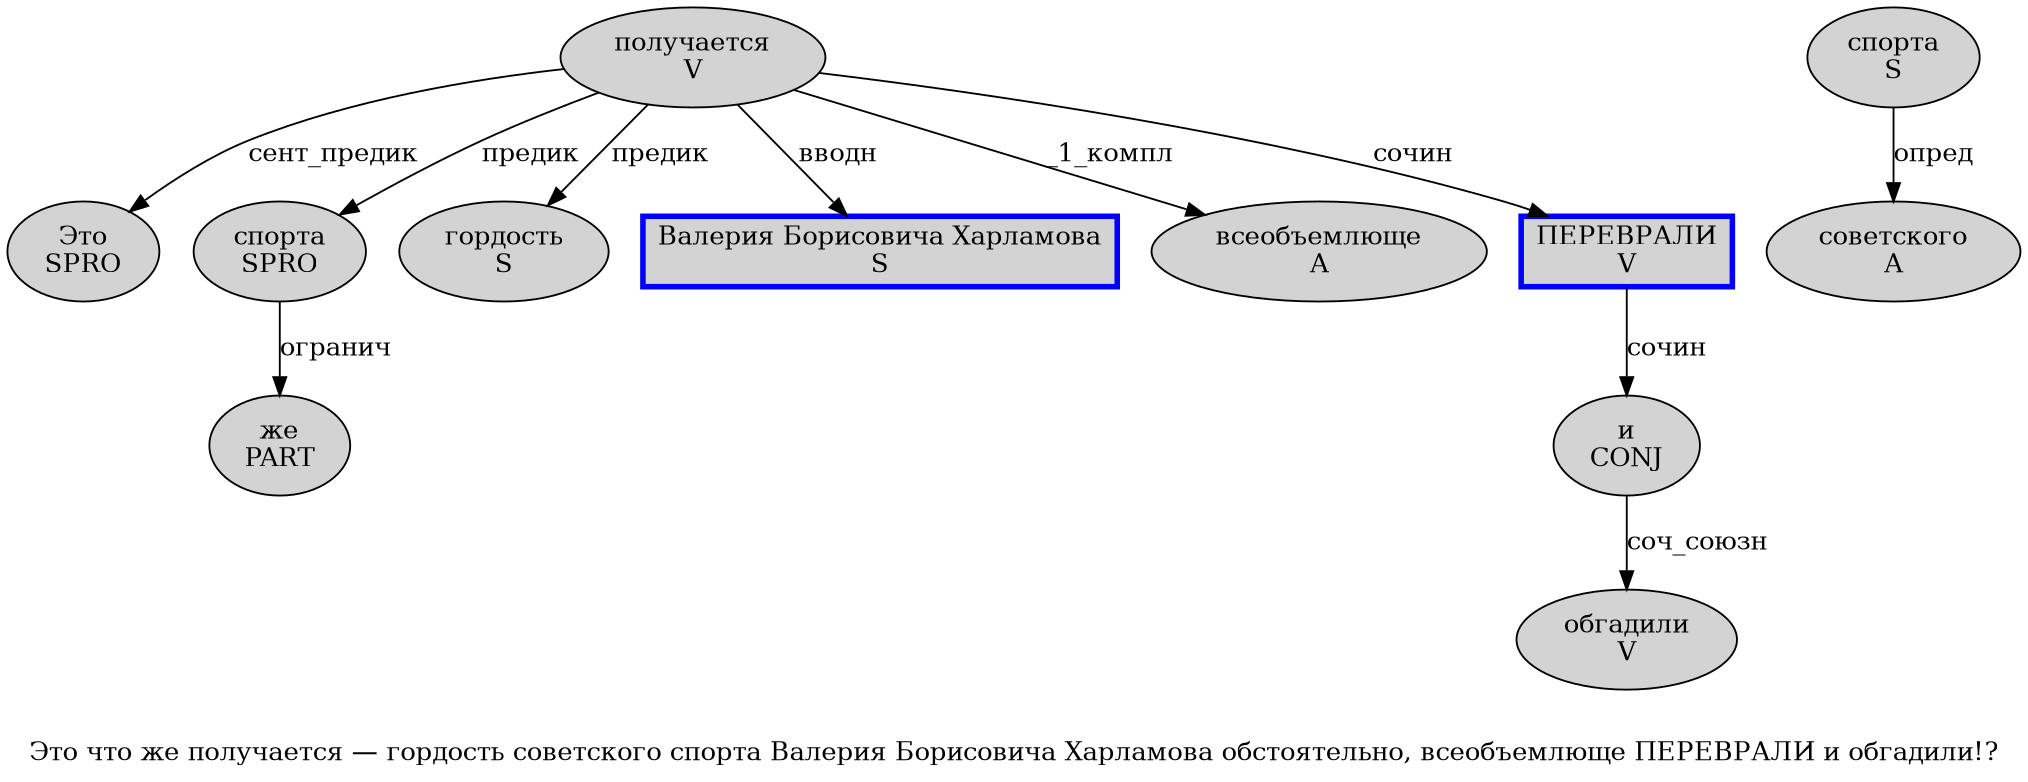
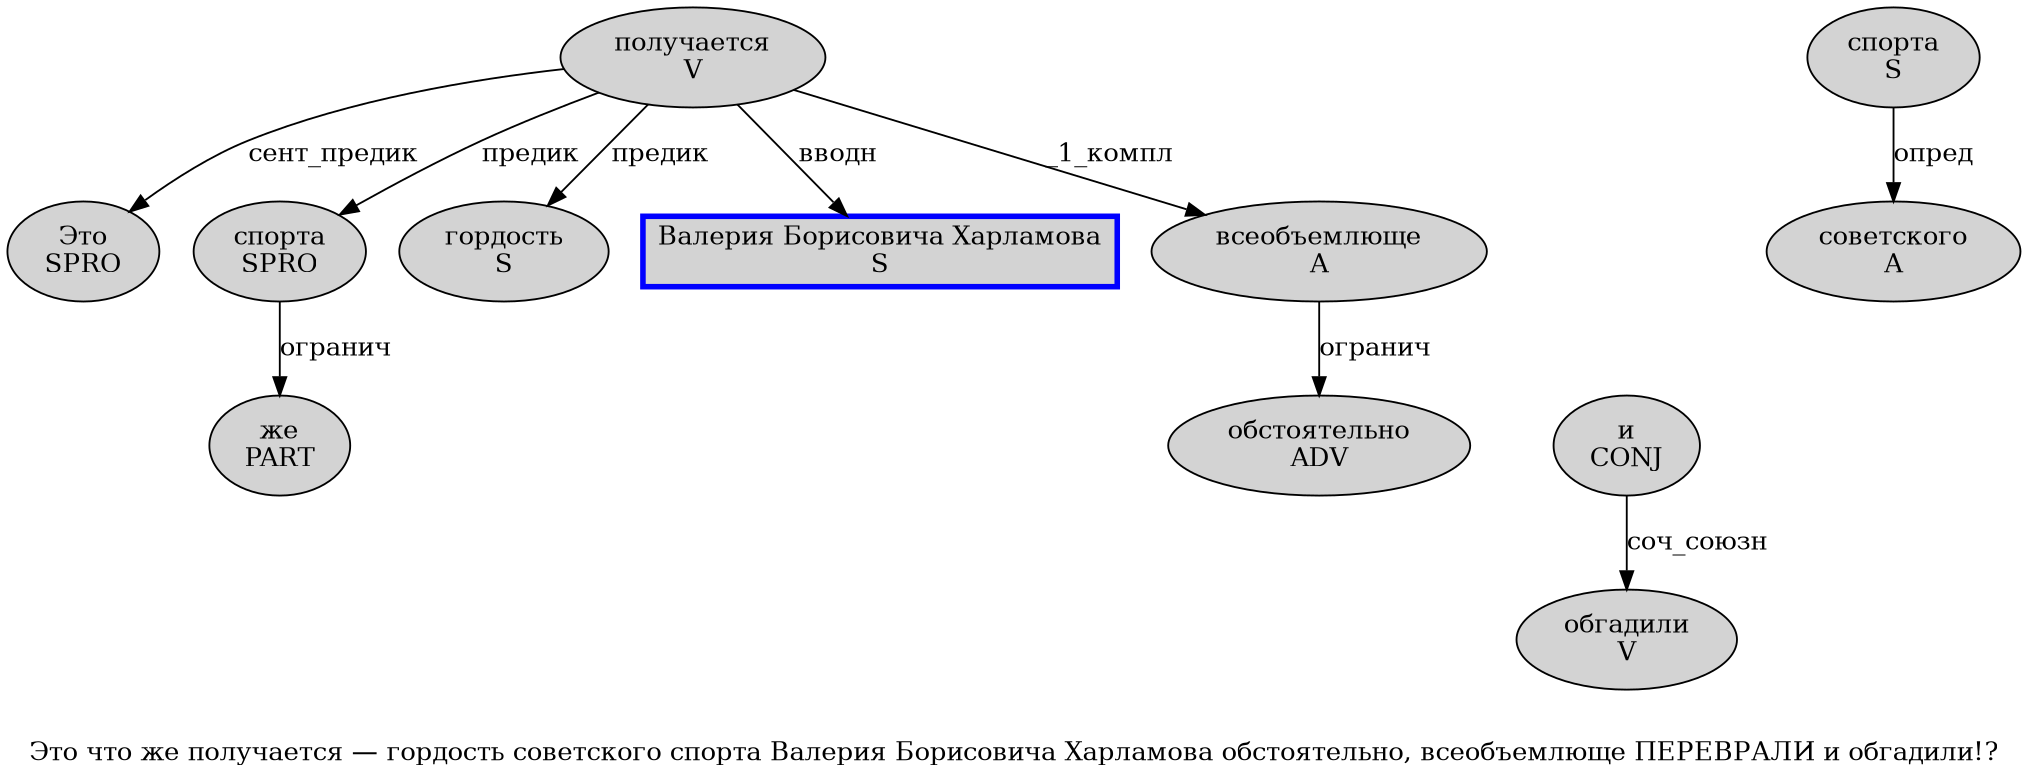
(1627, 251) -> none
none -> (1319, 446)
